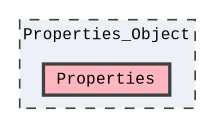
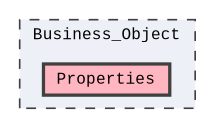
(107, 35) -> (107, 35)
